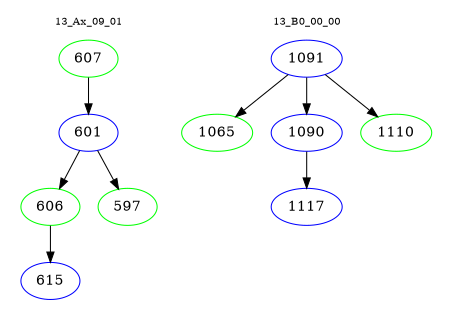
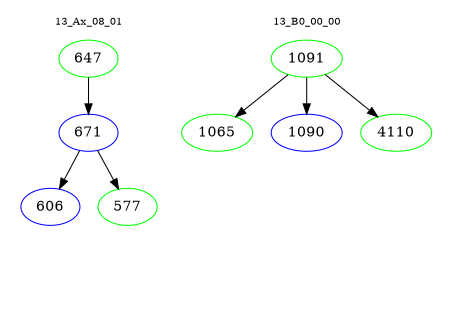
(89, 22) -> (89, 22)
(89, 59) -> (89, 59)
(307, 59) -> (307, 59)
(89, 133) -> (89, 133)
(396, 133) -> (396, 133)
(50, 207) -> (50, 207)
(128, 207) -> (128, 207)
(307, 207) -> none
(50, 281) -> none
